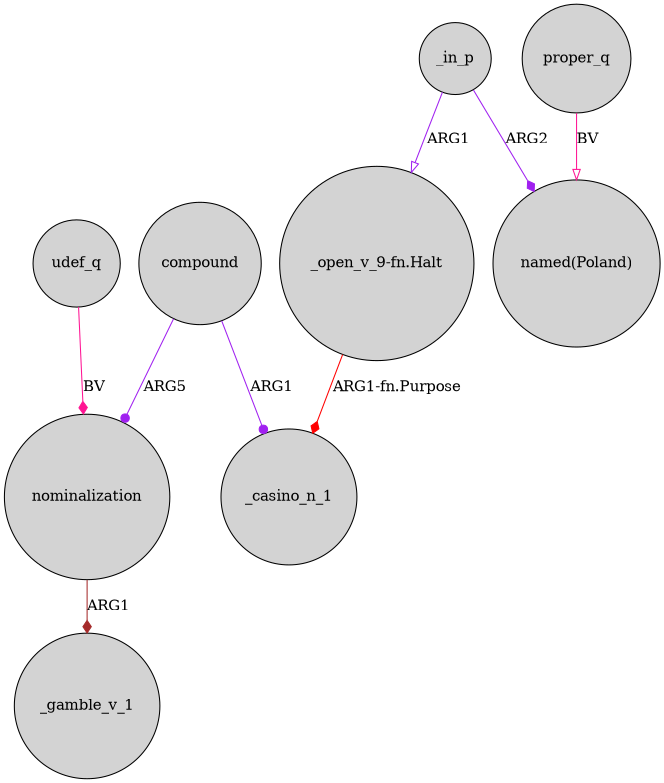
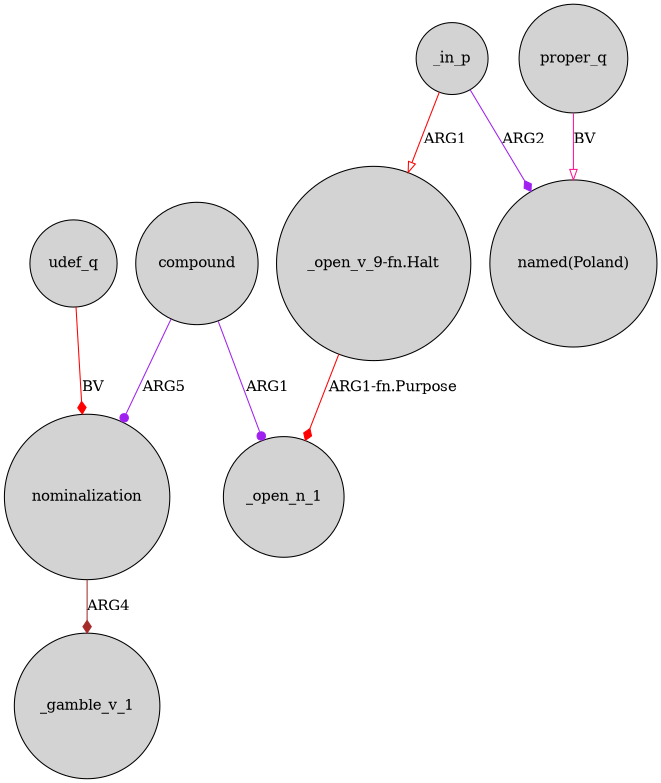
(429, 127) -> (426, 127)
(81, 354) -> (79, 354)
(289, 497) -> (284, 497)
(109, 607) -> (109, 607)
